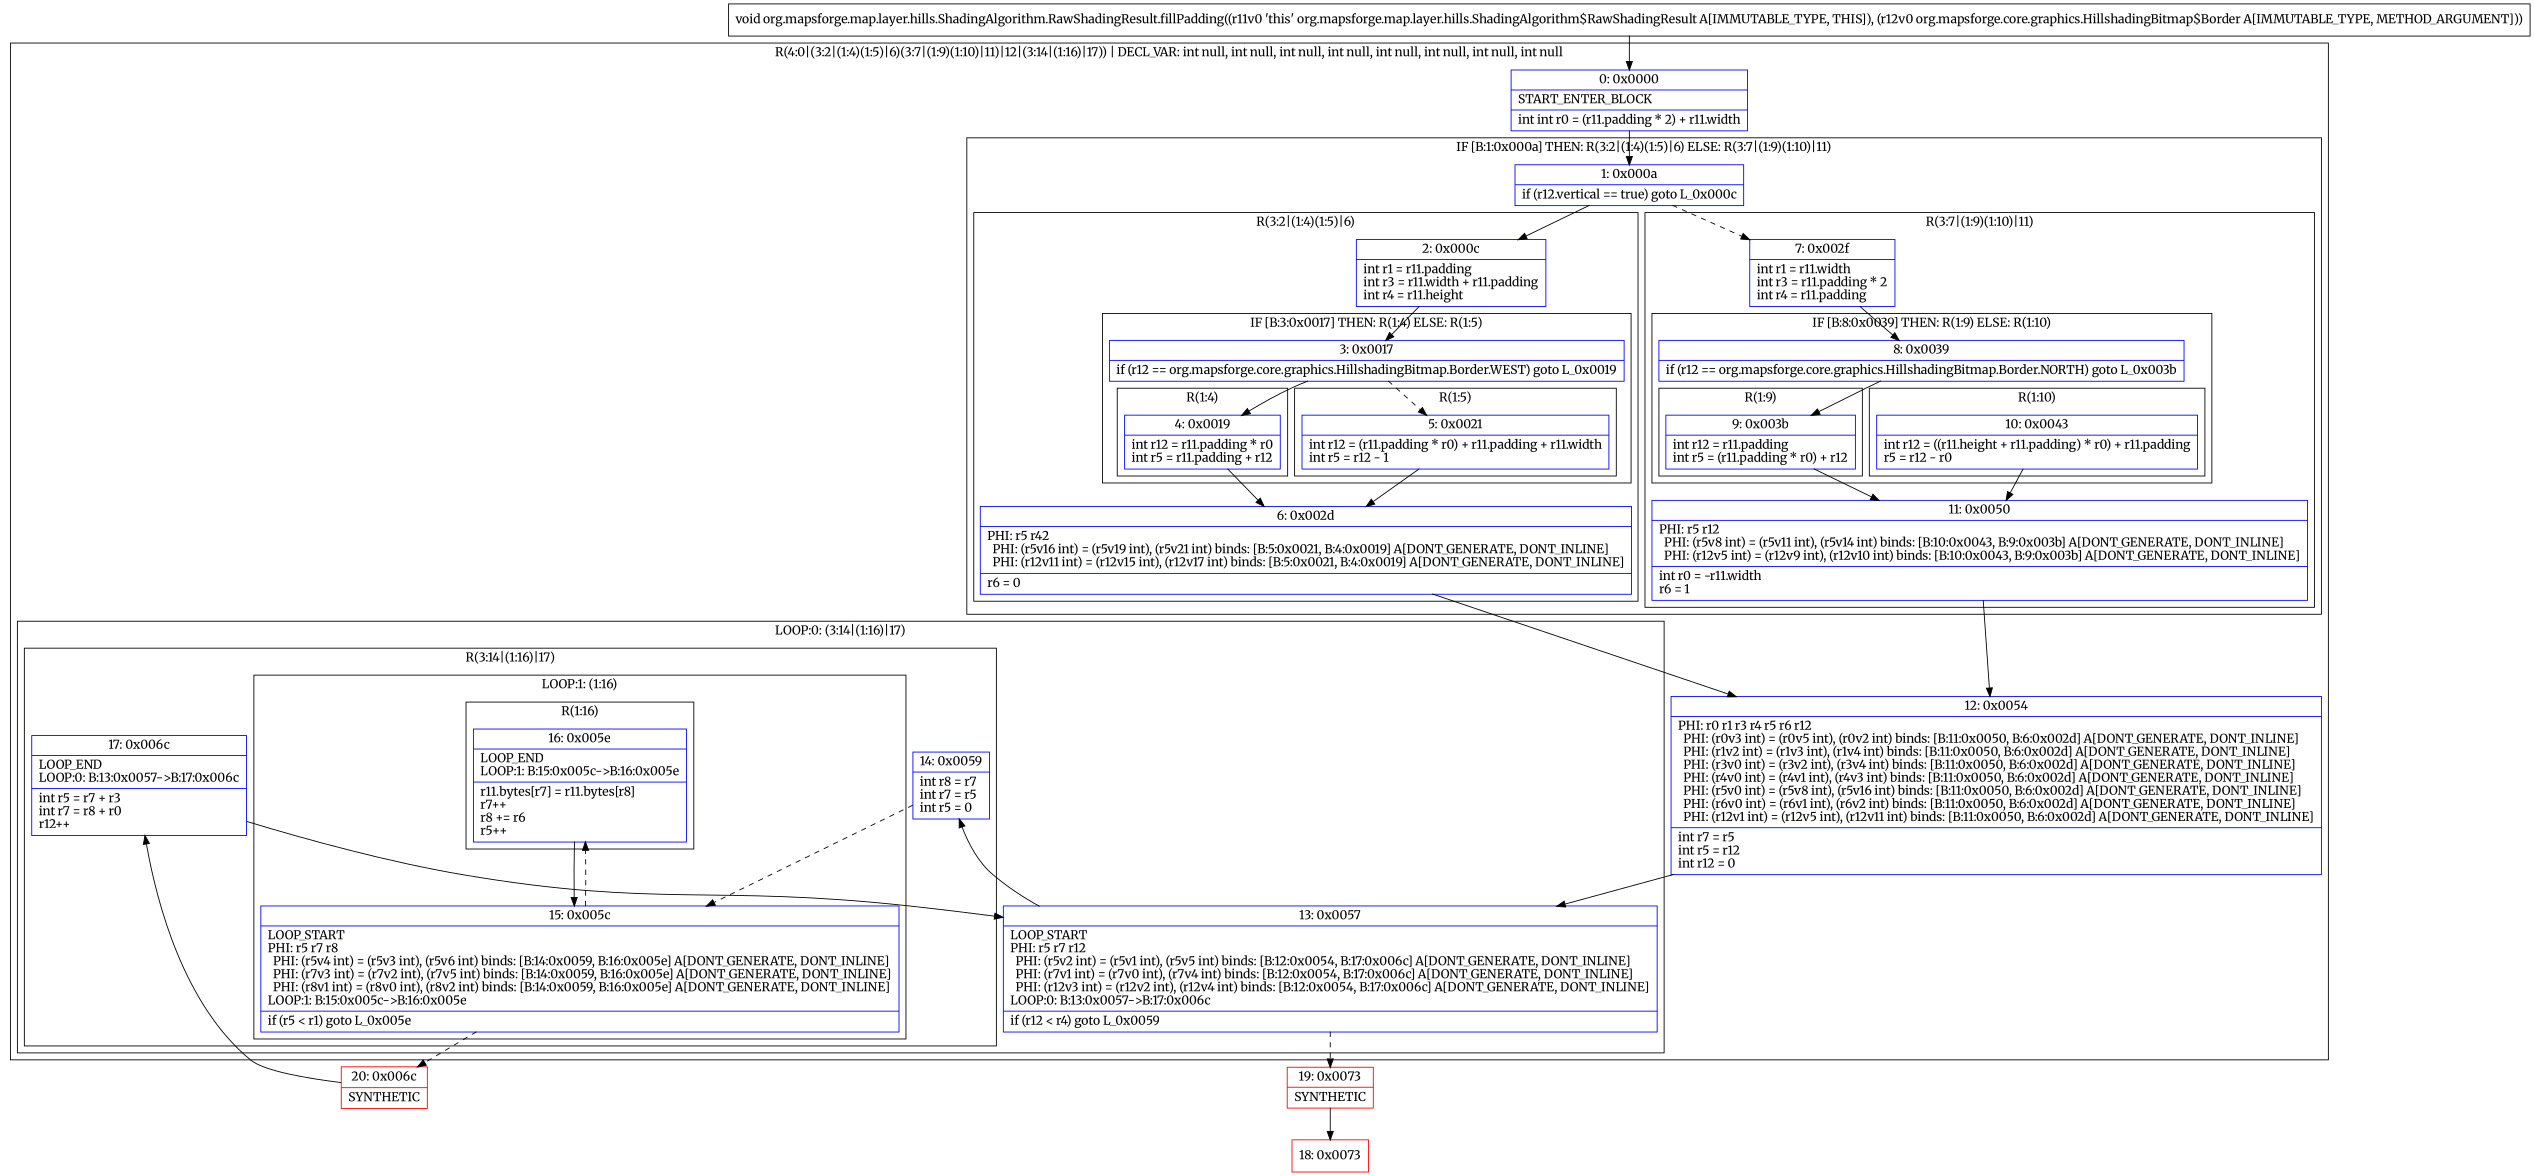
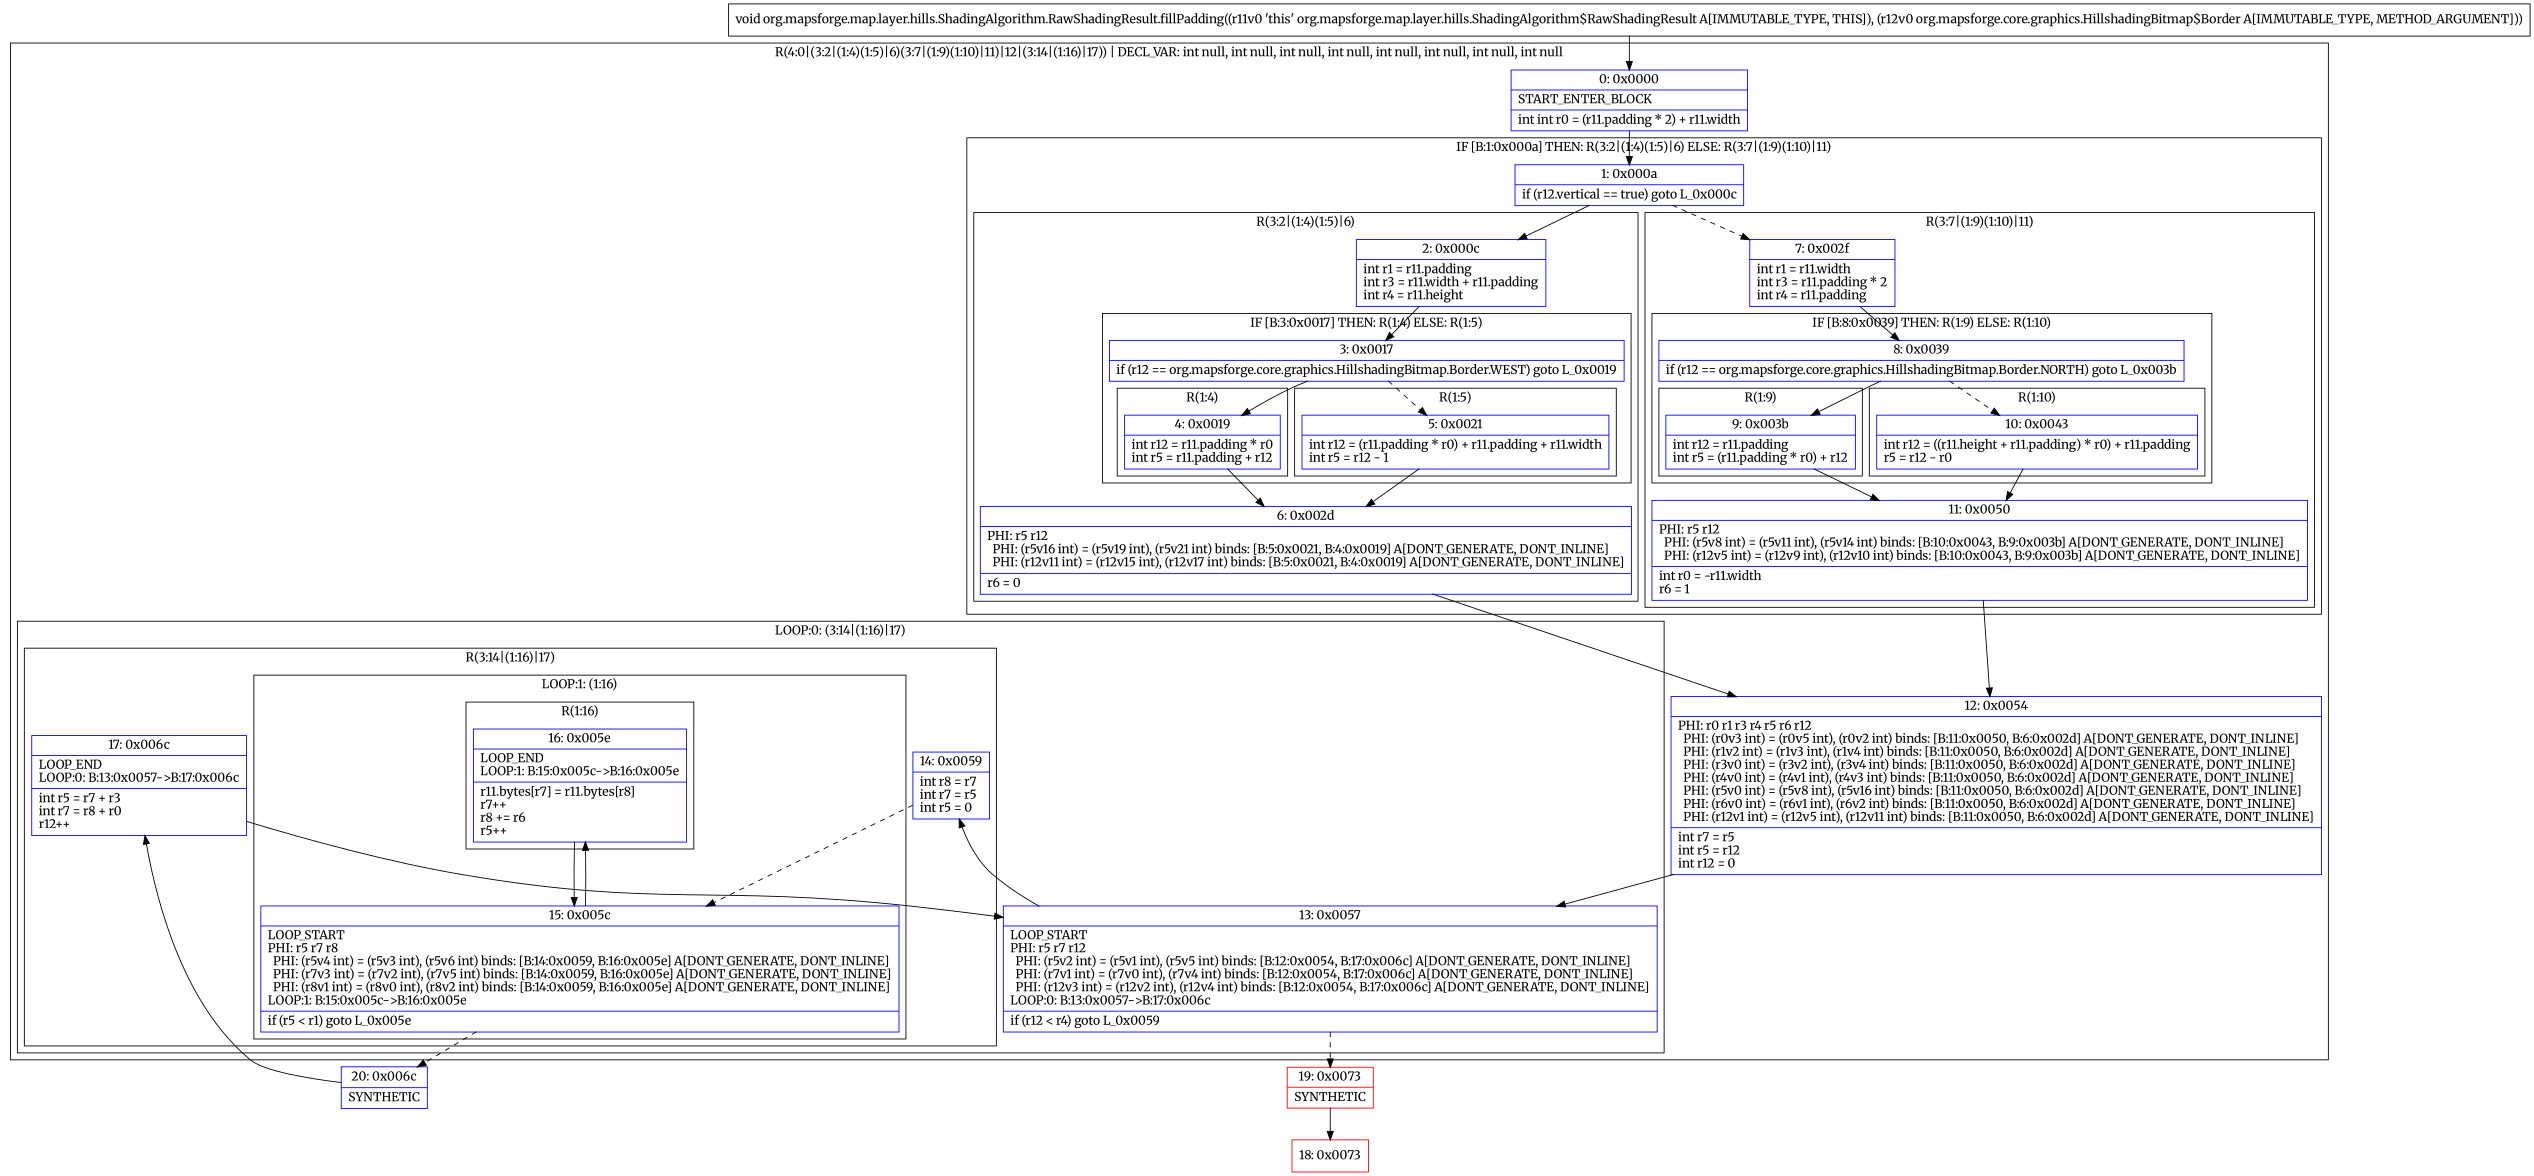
none -> (1971, 396)
(1020, 536) -> (1019, 536)
(586, 878) -> (586, 878)
(384, 1088) -> (384, 1088)
